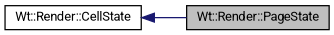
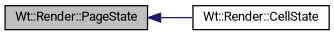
(171, 18) -> (177, 18)
